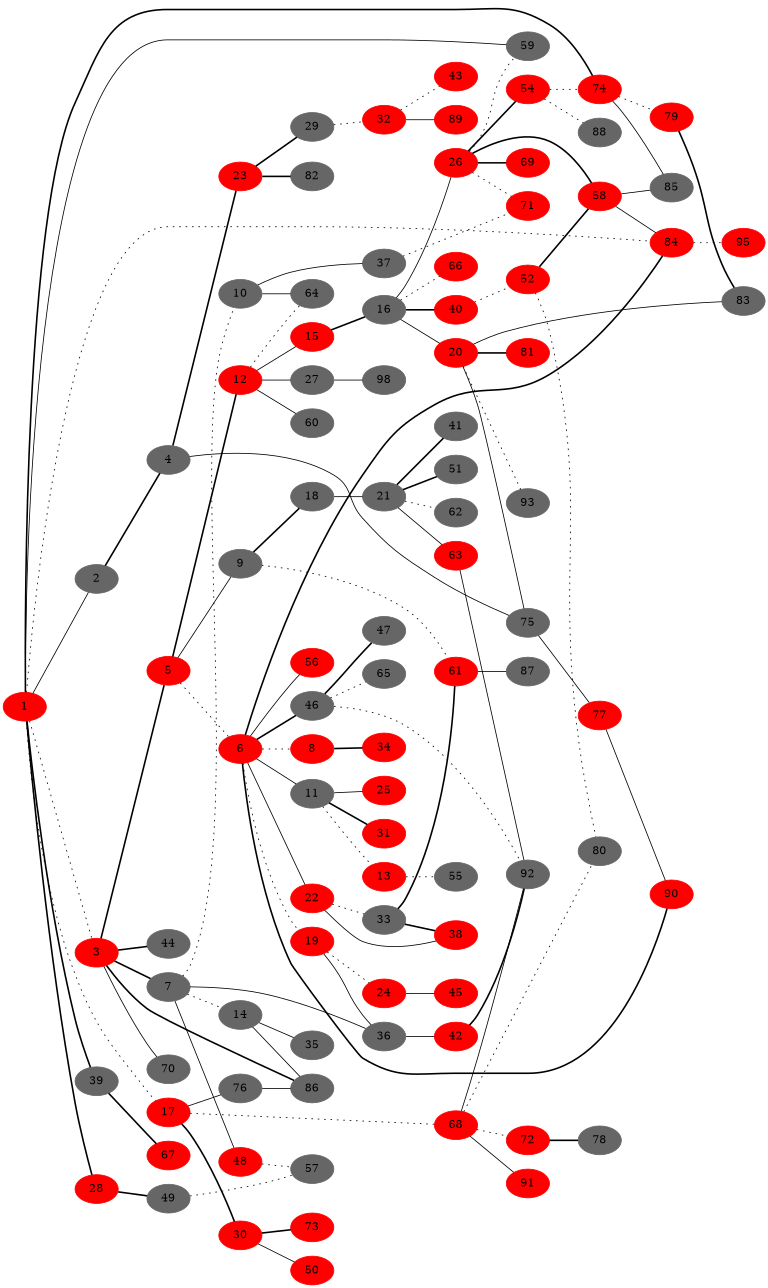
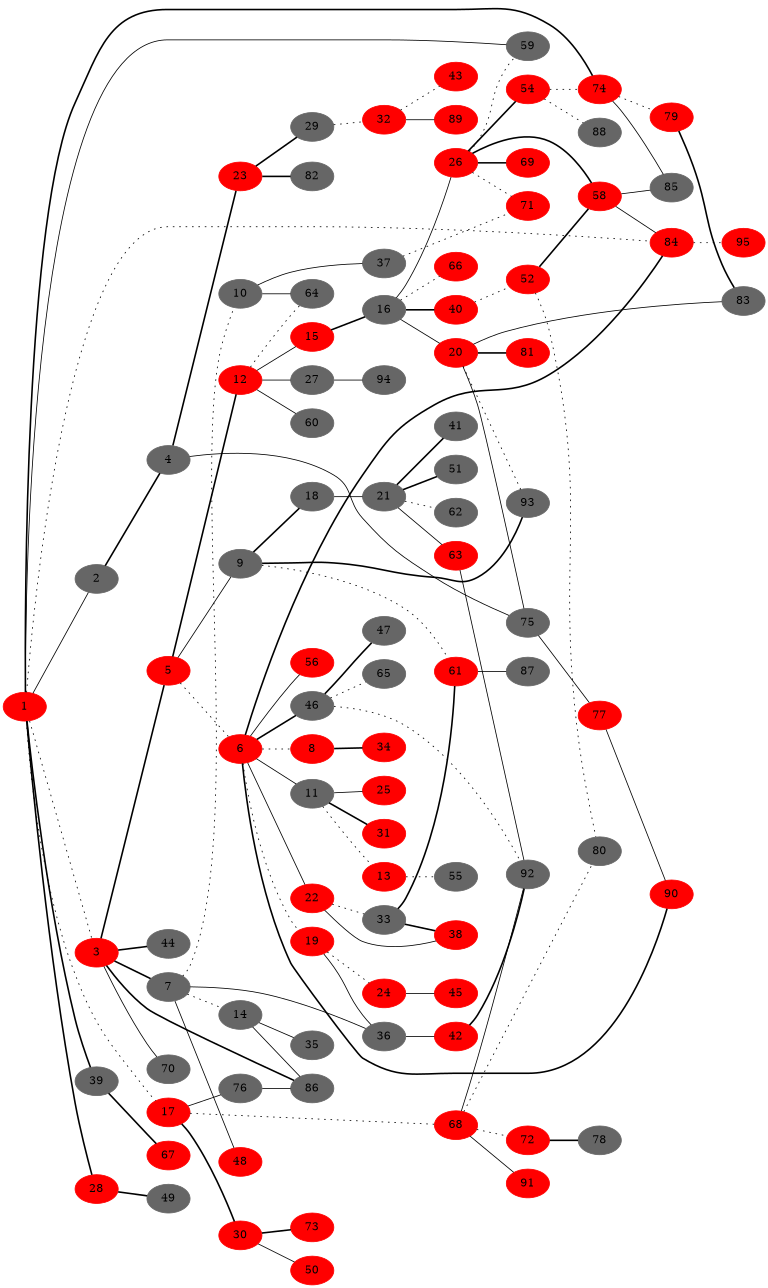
(384, 380) -> (384, 380)
none -> (408, 574)
(312, 1169) -> none
